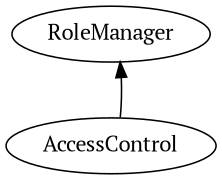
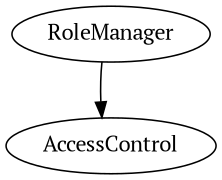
(121, 98) -> (101, 82)
